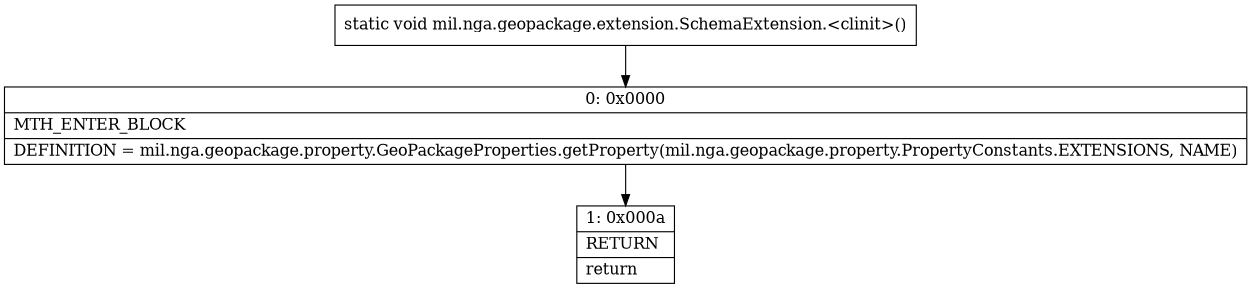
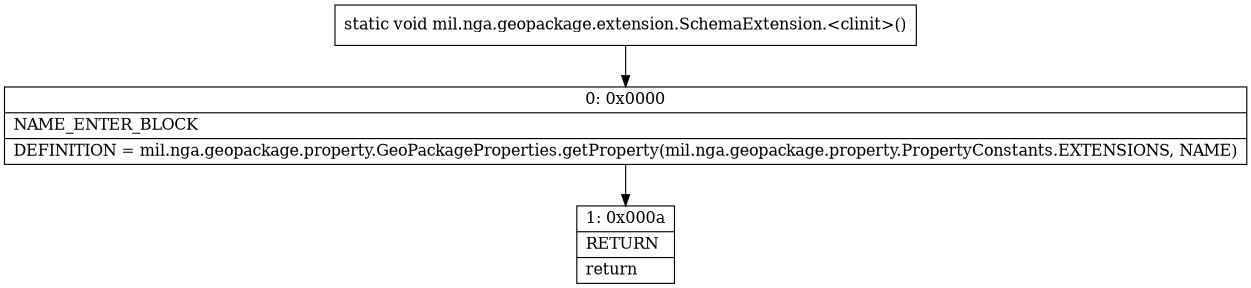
(100, 125) -> (106, 125)
